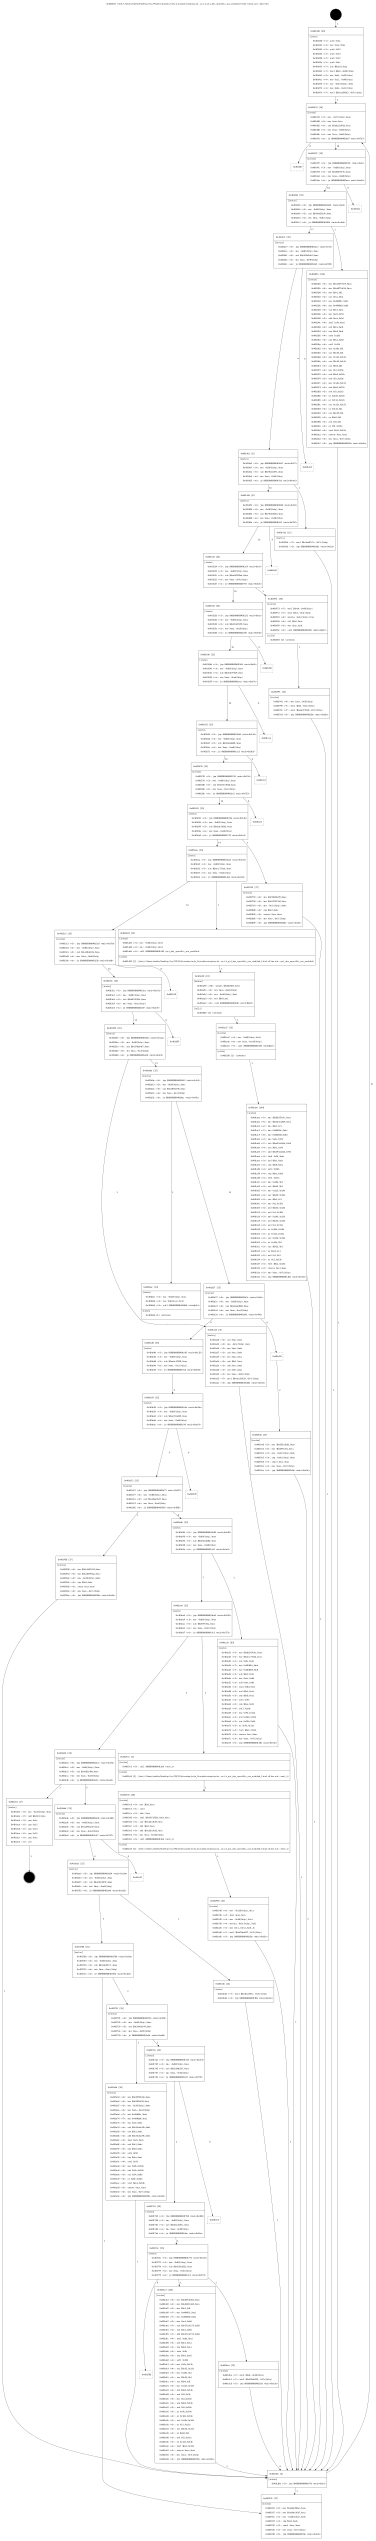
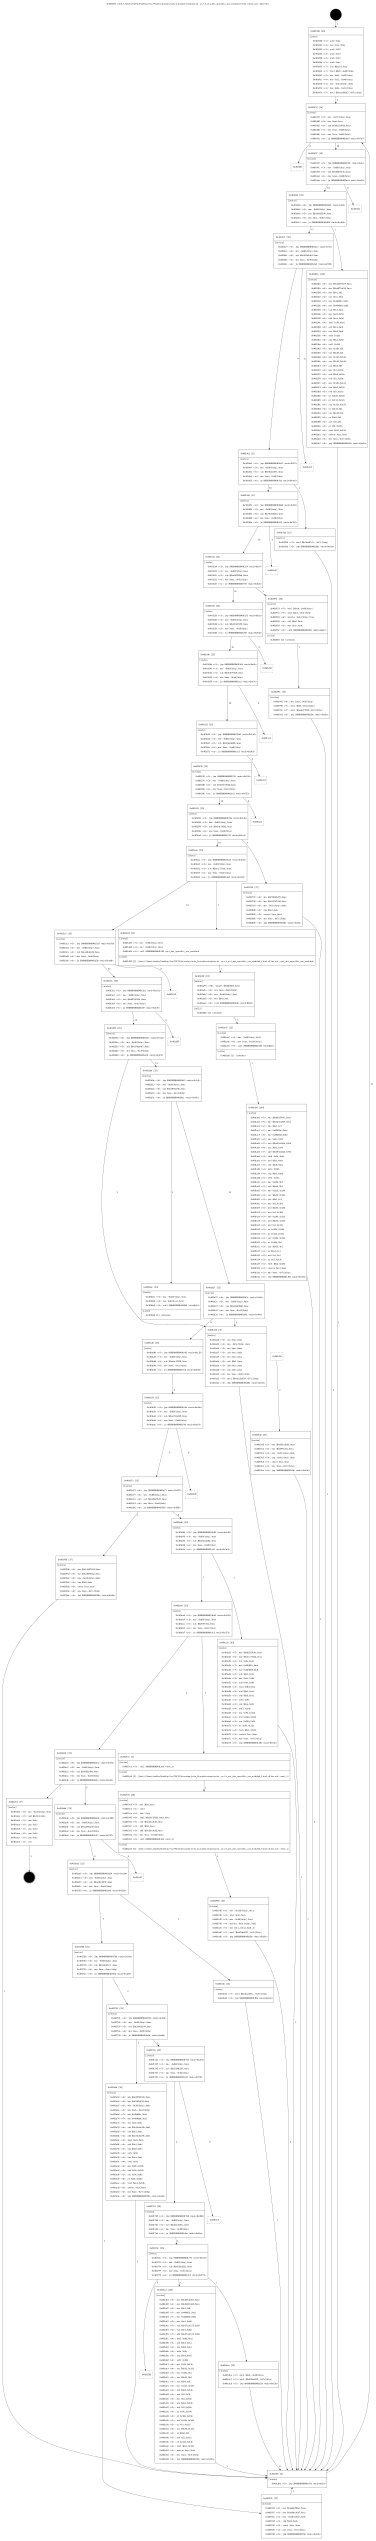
(224, 758) -> none
(271, 1333) -> (235, 1322)
(295, 2490) -> (291, 2492)
